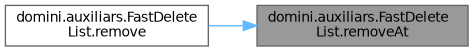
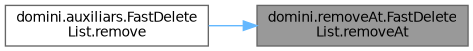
(363, 26) -> (363, 26)
